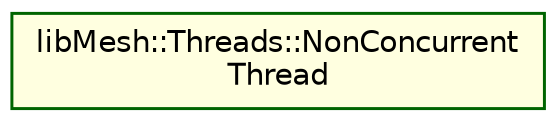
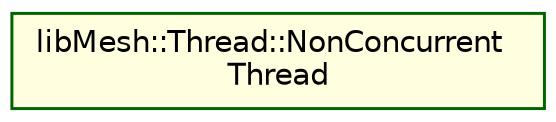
(278, 61) -> (278, 61)
